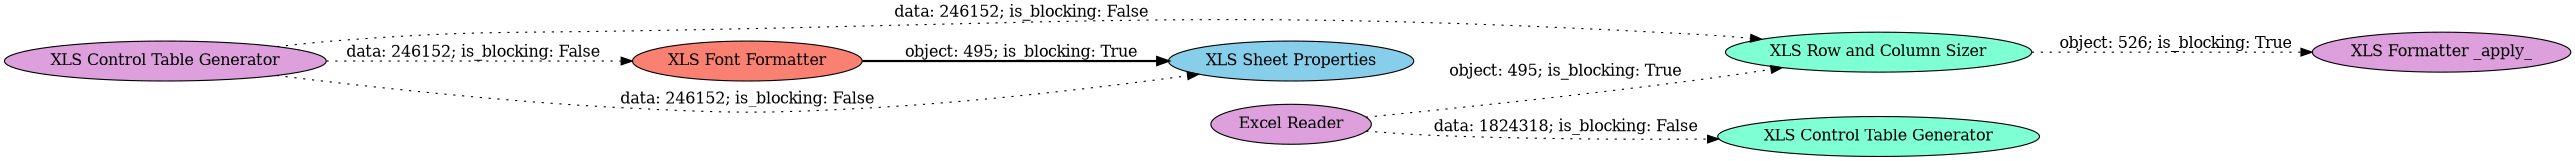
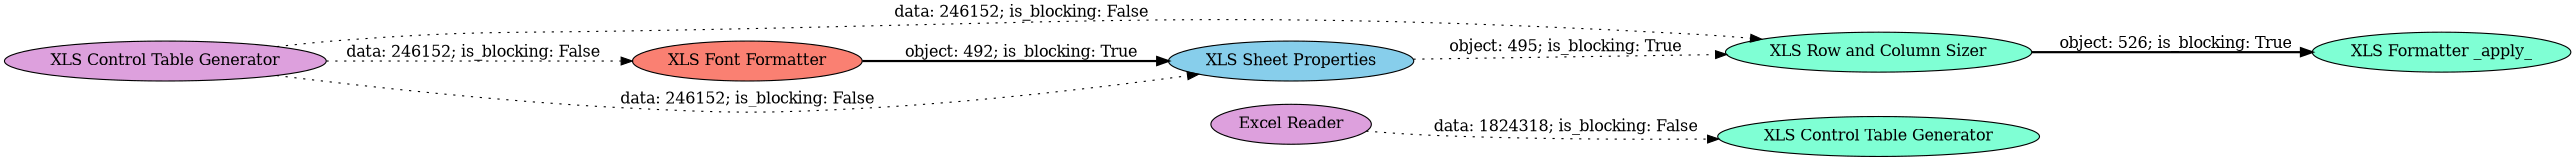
(2166, 52) -> (2166, 52)
(2442, 52) -> (2442, 52)
(1021, 53) -> (1021, 53)
(1569, 96) -> (1564, 57)
